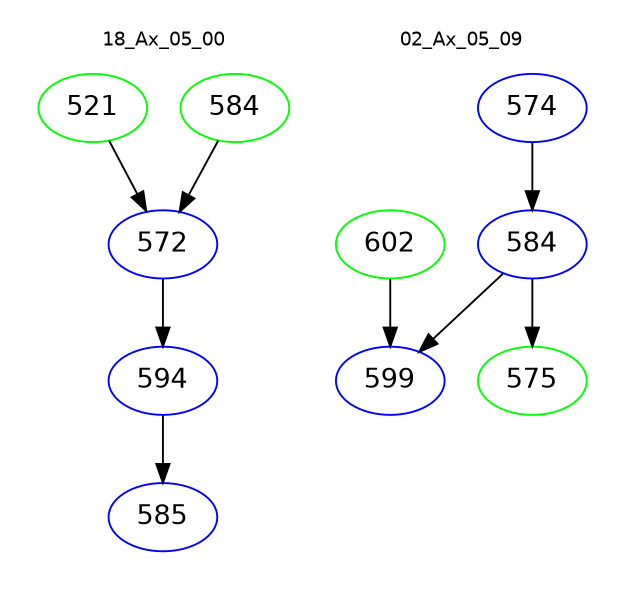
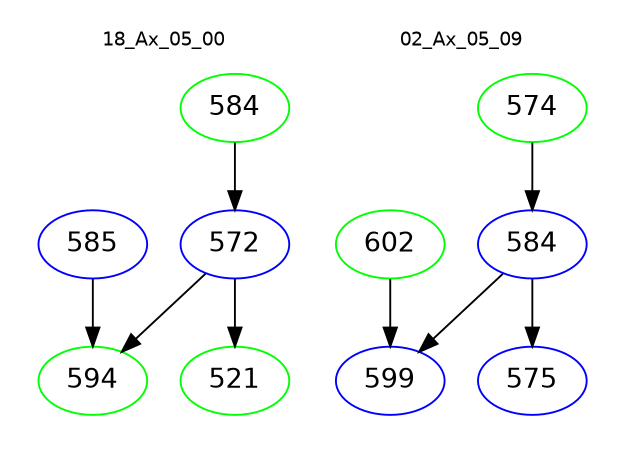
(532, 108) -> (532, 108)
(123, 167) -> (235, 303)
(163, 381) -> (93, 381)
(532, 381) -> (532, 381)
(163, 440) -> (93, 303)
